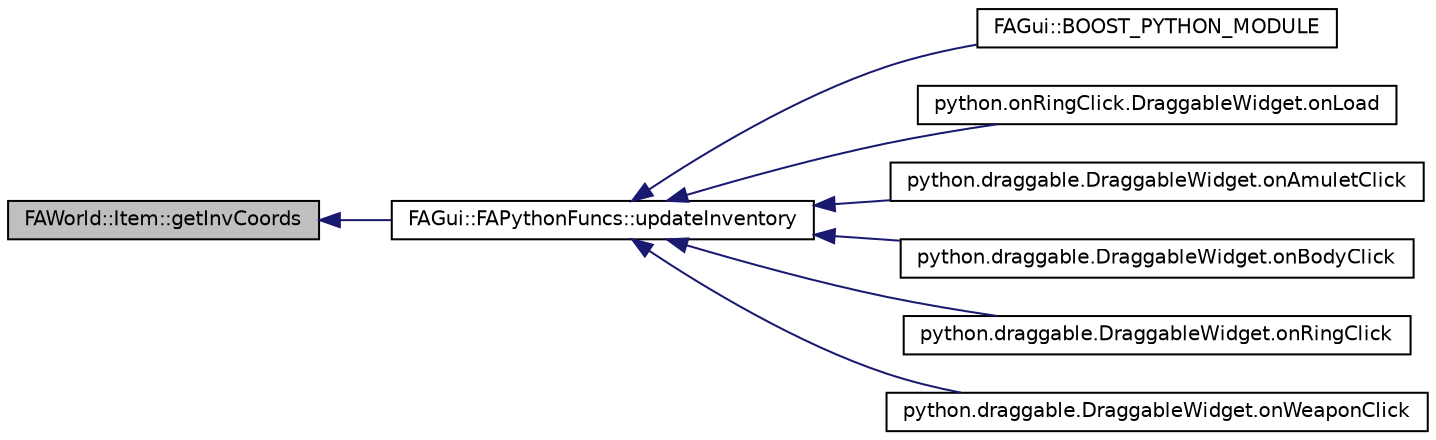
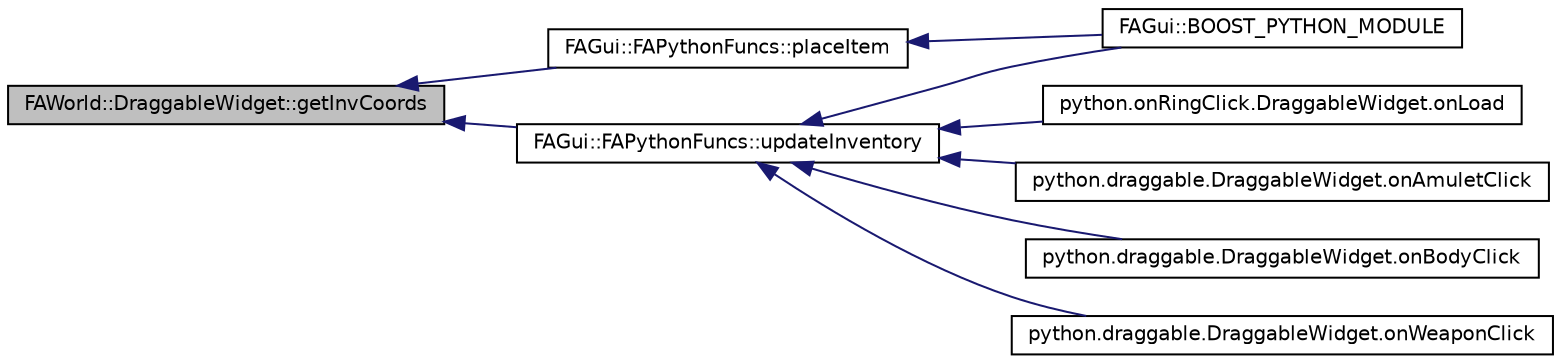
none -> (728, 48)
(164, 220) -> (226, 105)
(1157, 335) -> none
